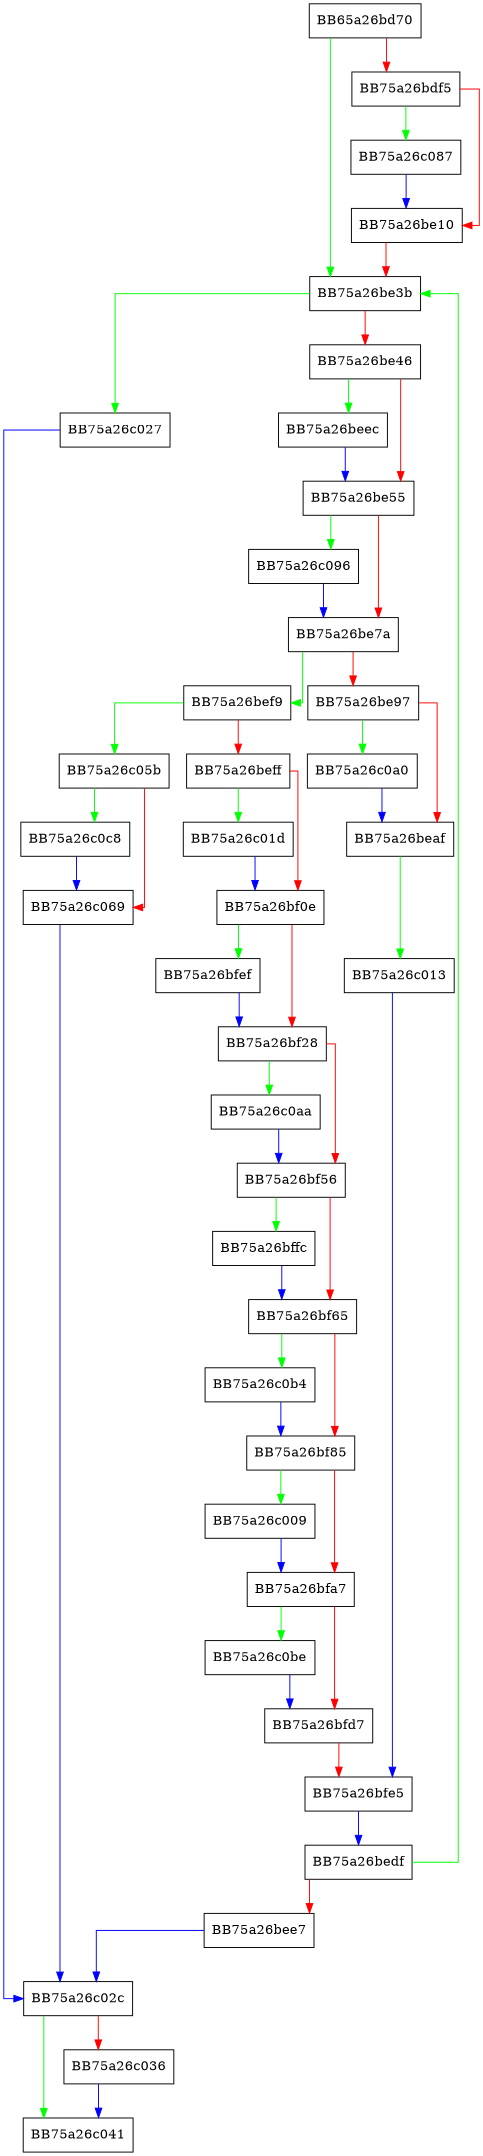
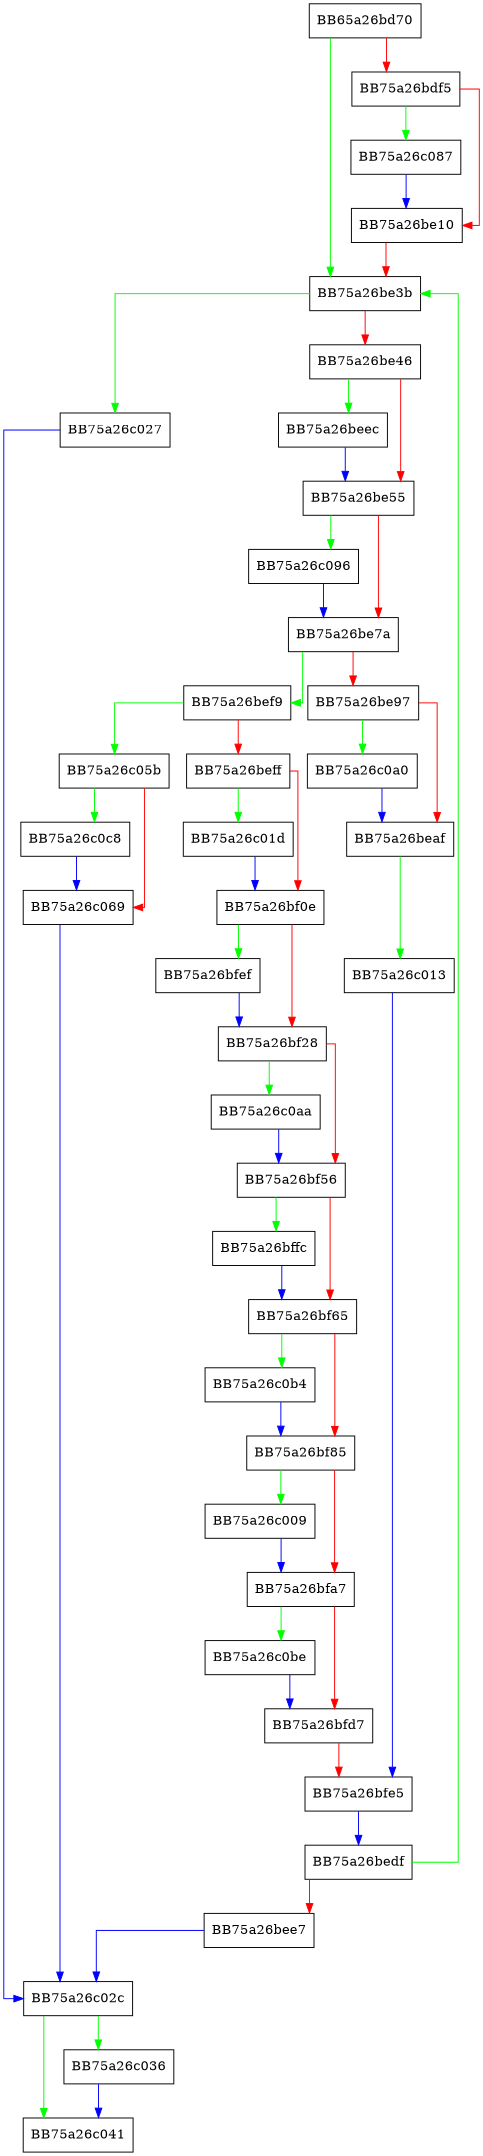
(98, 2028) -> (98, 2028)
